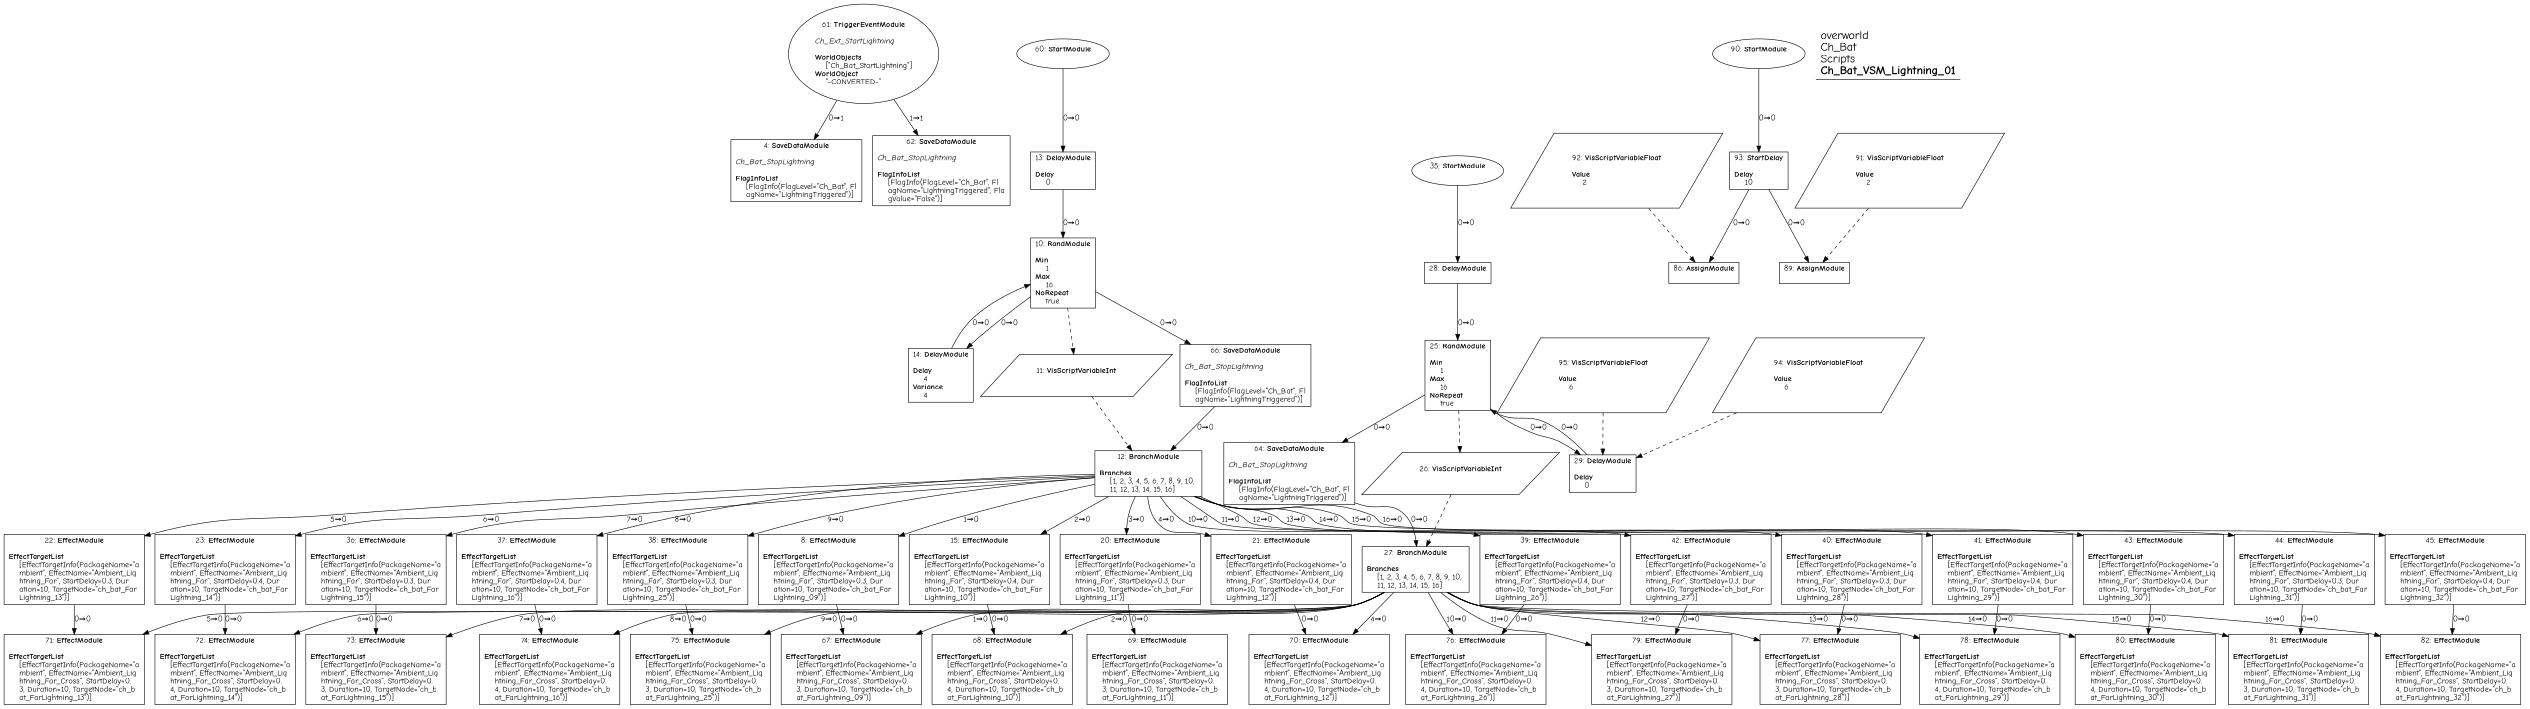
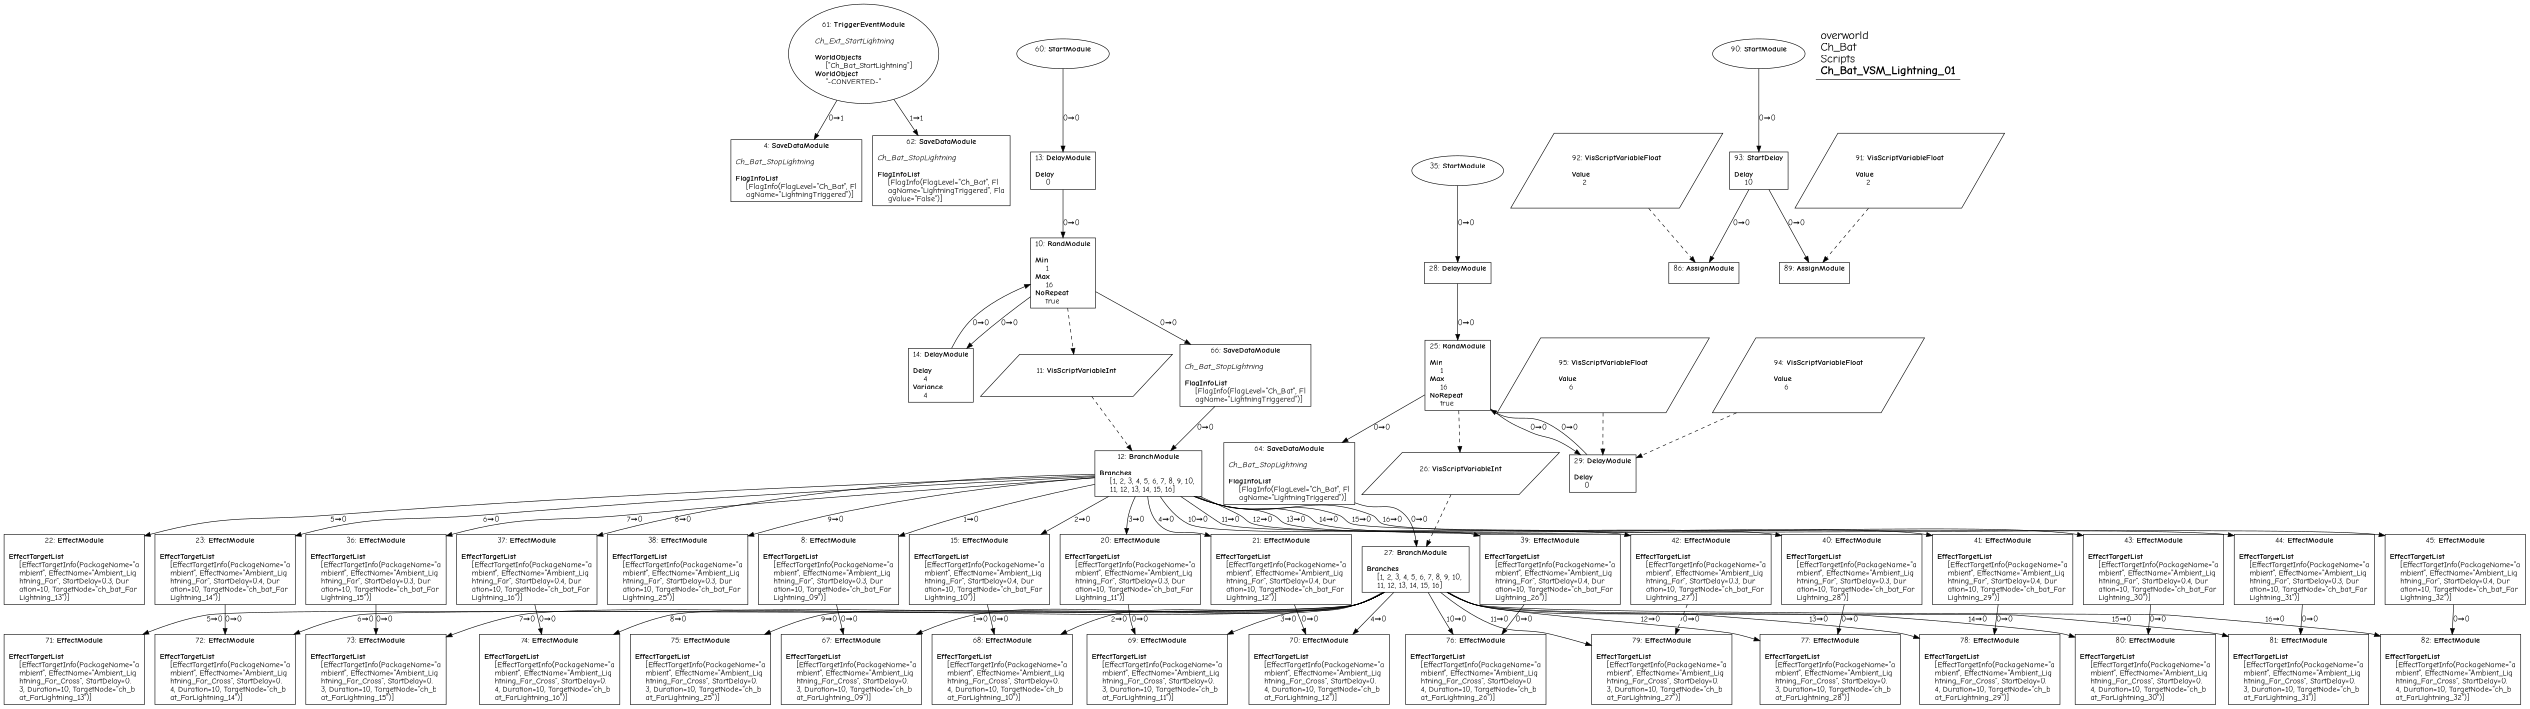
(74, 616) -> none
(689, 617) -> none
none -> (1273, 617)
(1682, 618) -> (1682, 618)
